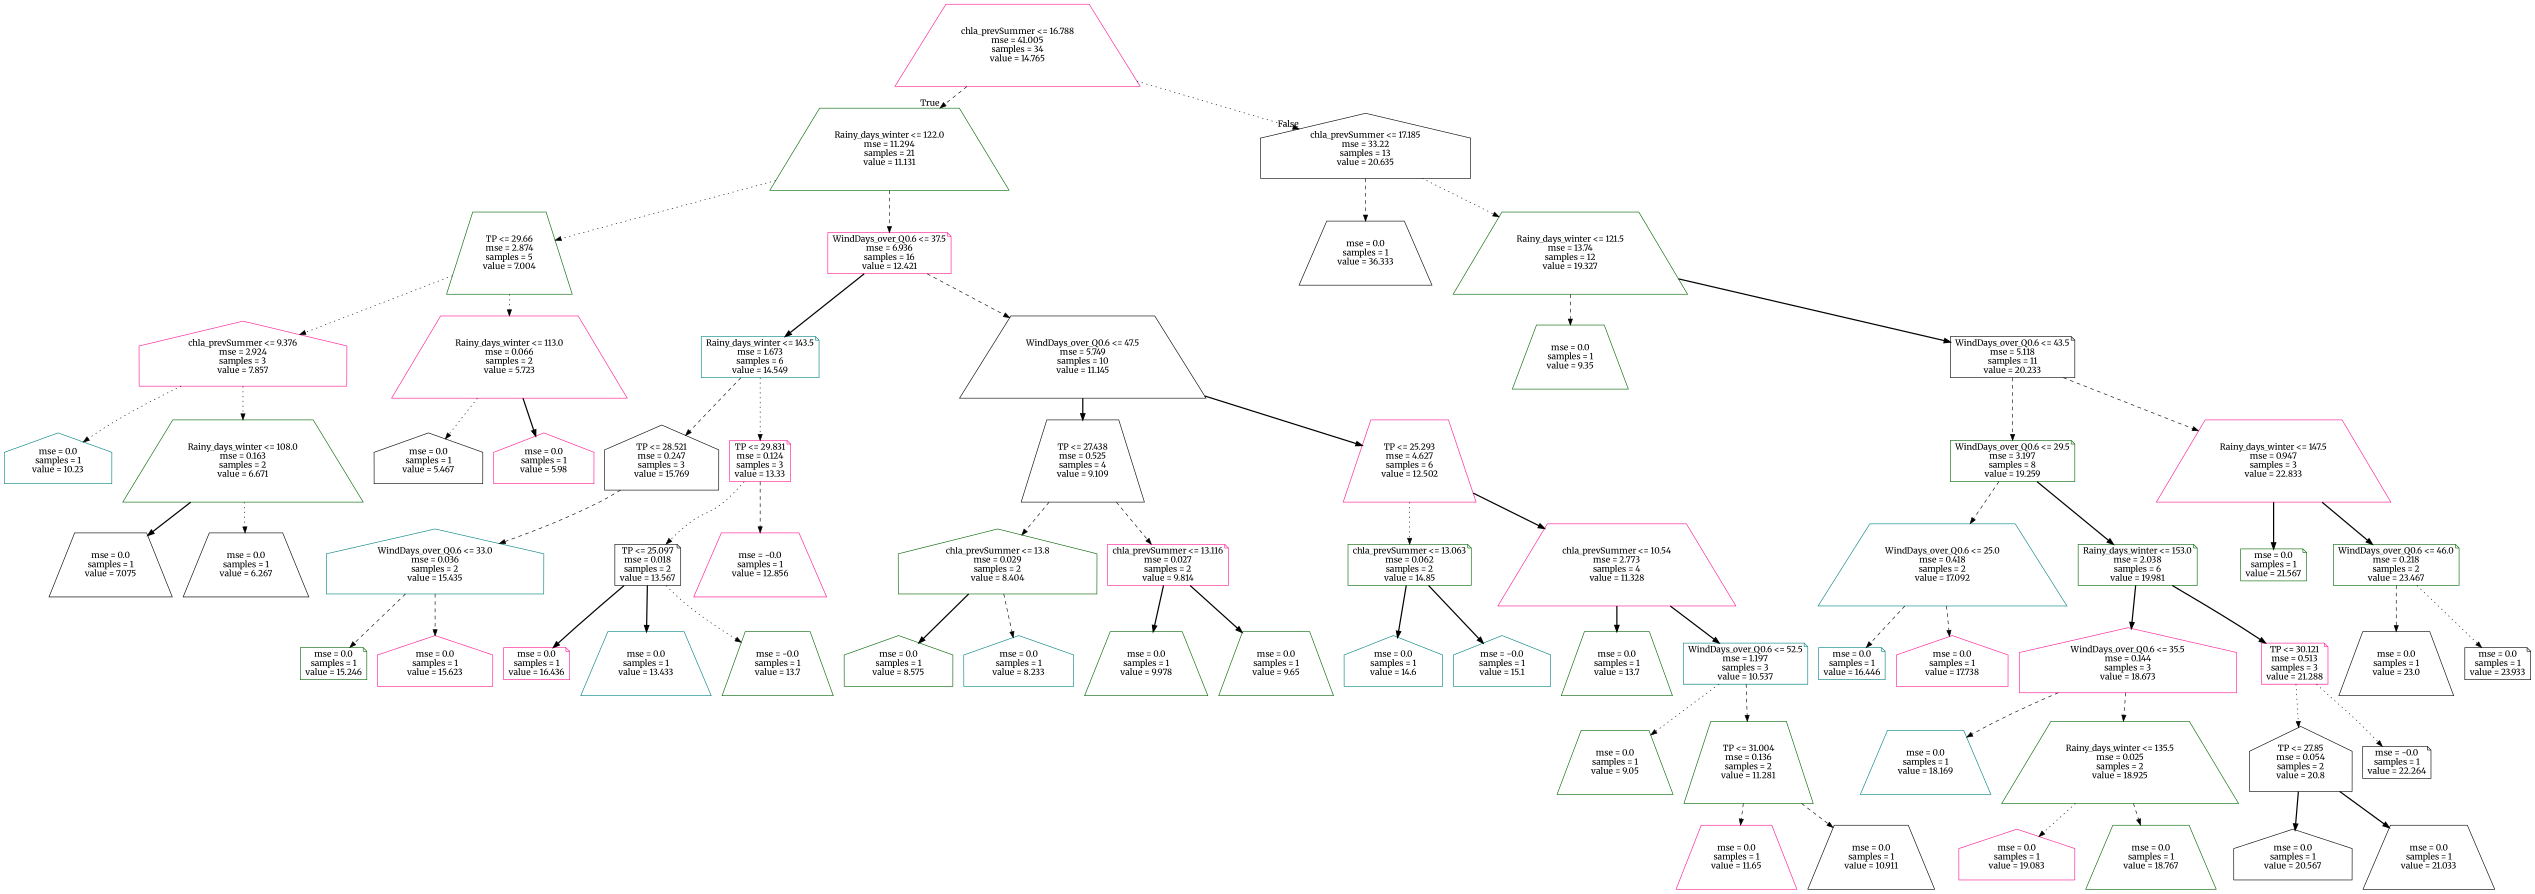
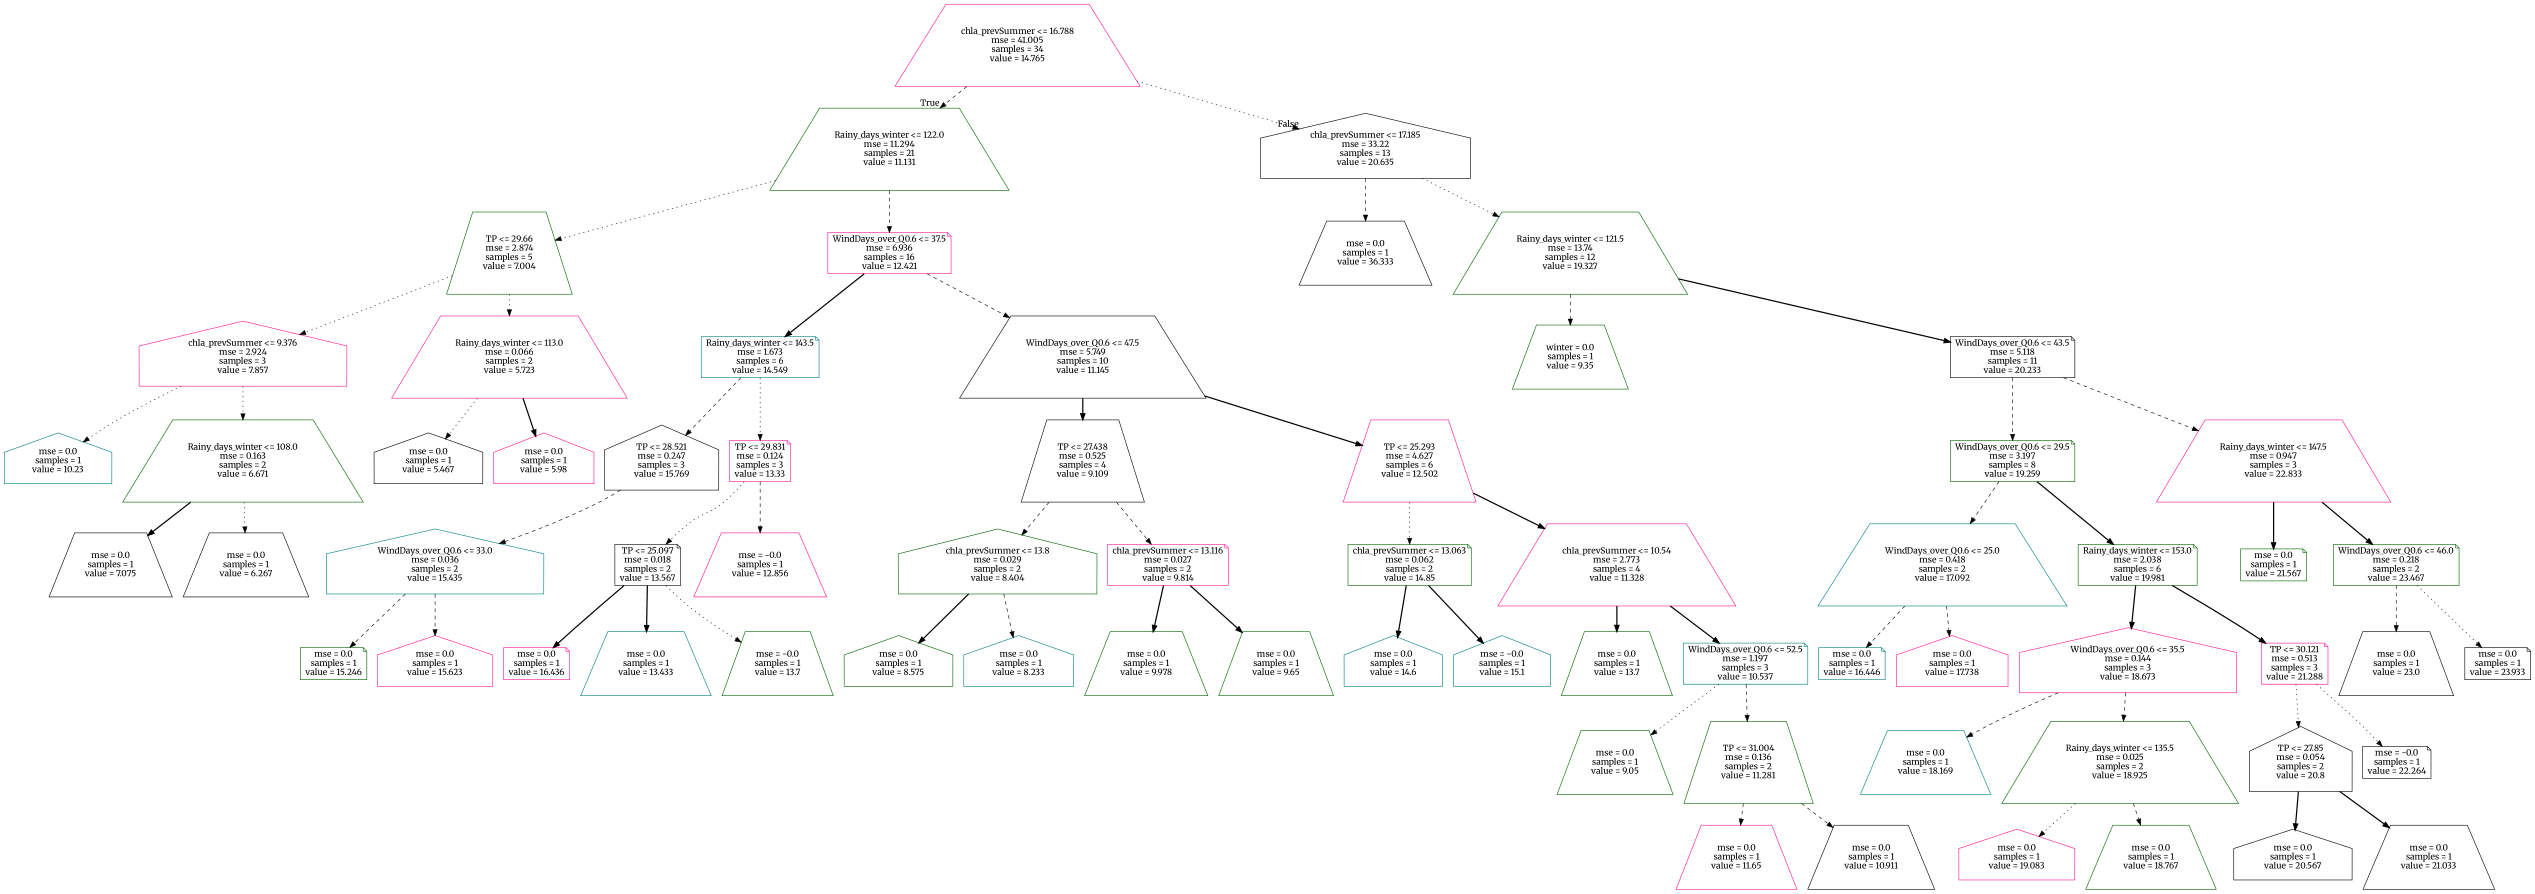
(1570, 357) -> (1570, 357)
